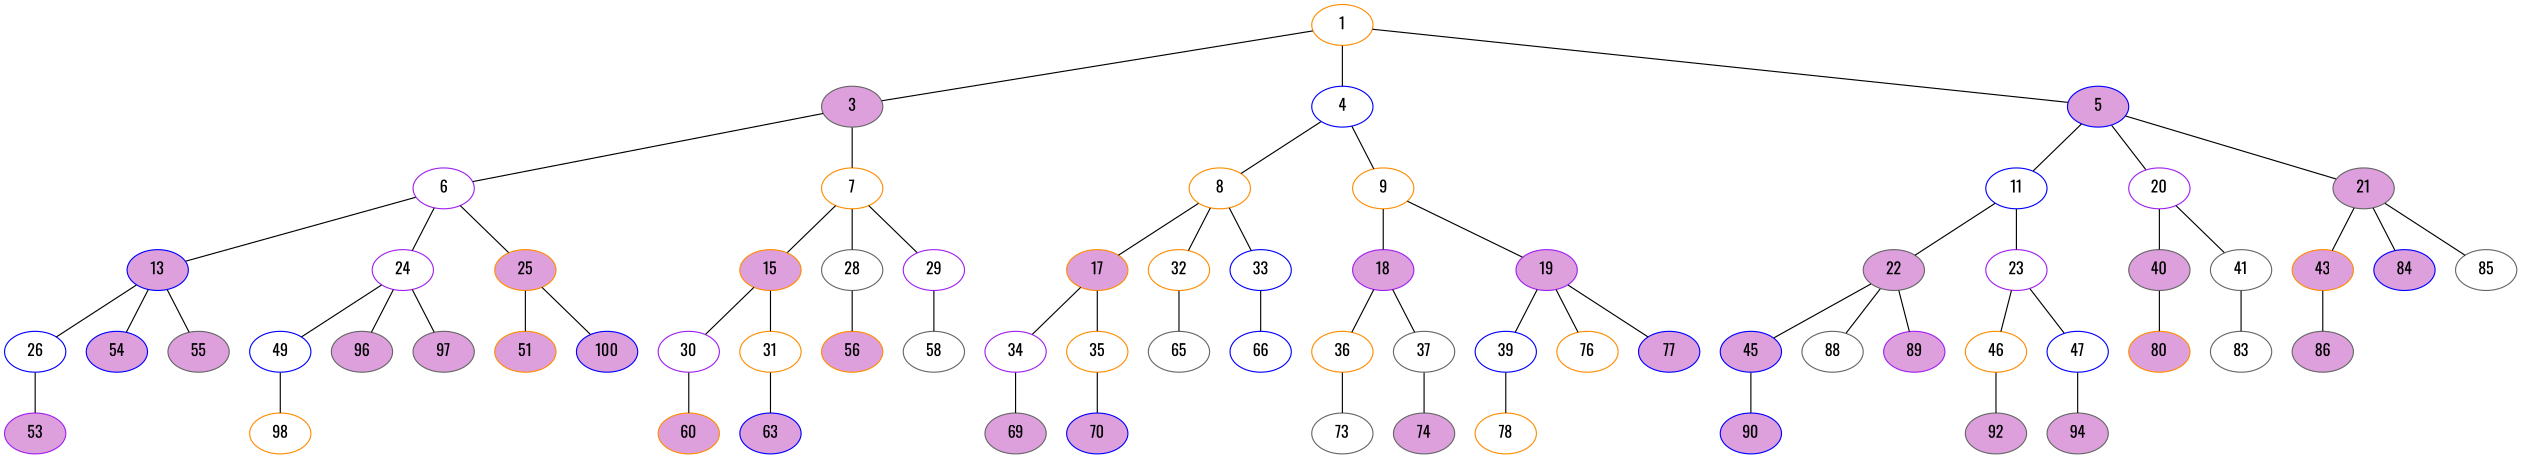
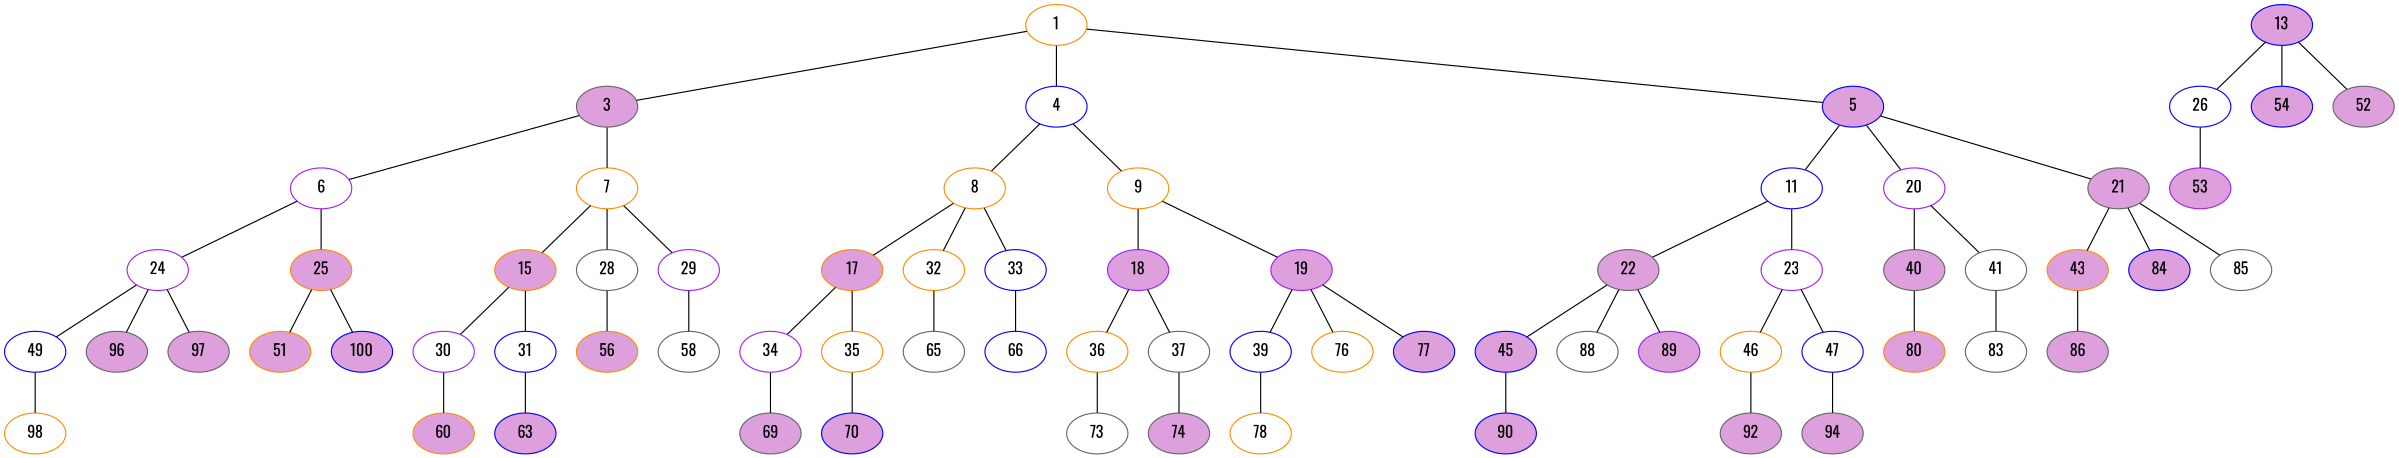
(301, 229) -> none
(199, 352) -> (2364, 107)
(770, 352) -> (525, 352)
